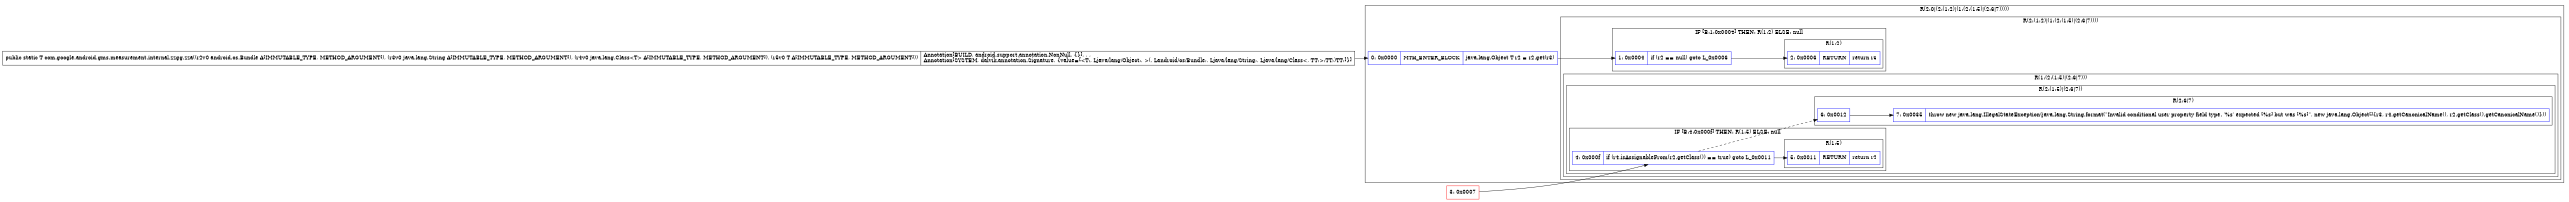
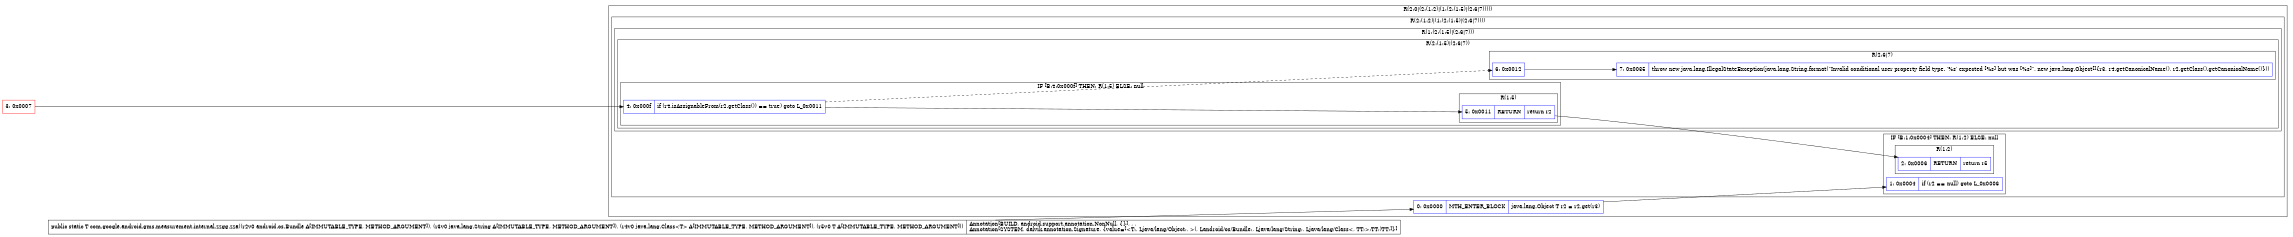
(1757, 58) -> (1725, 134)
